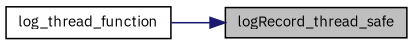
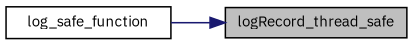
(88, 23) -> (88, 23)
